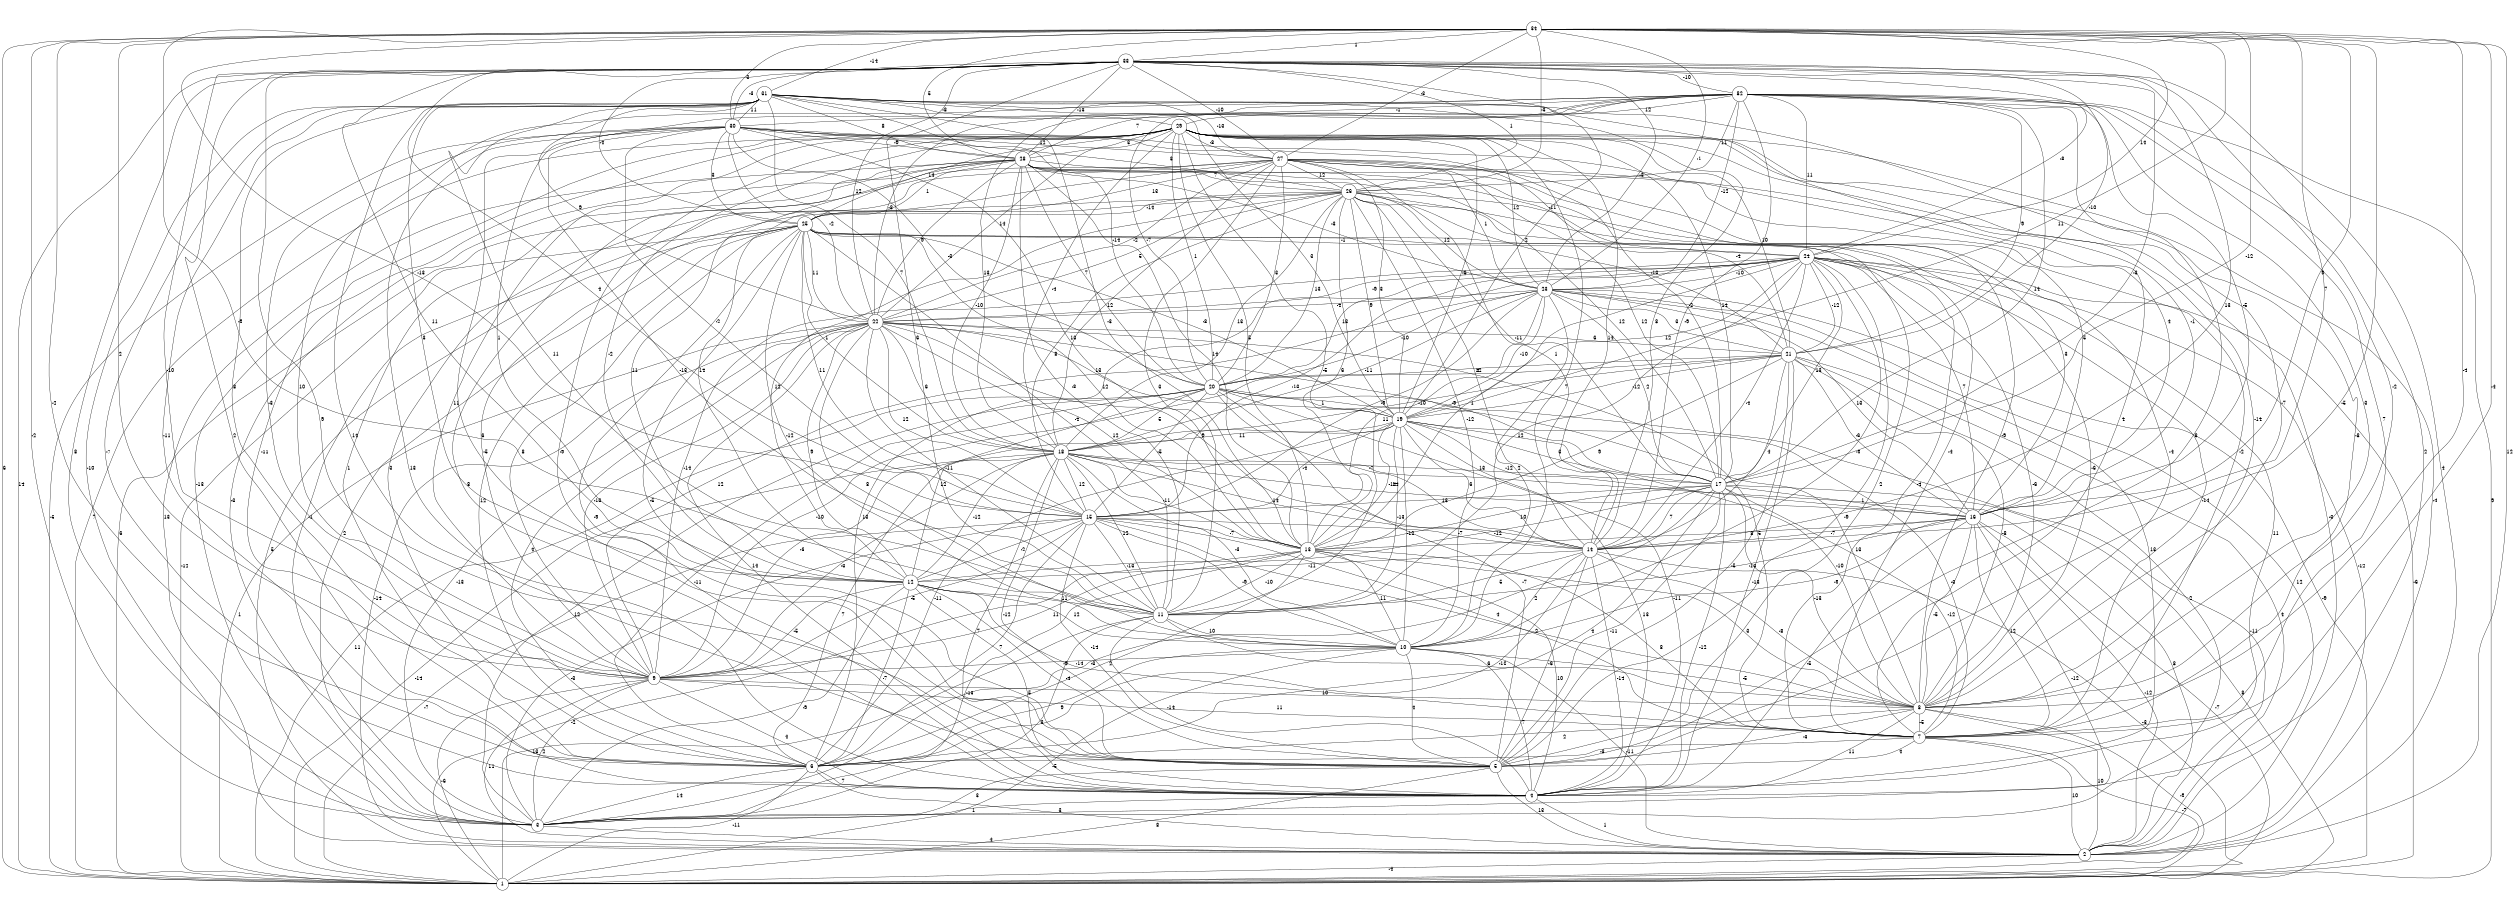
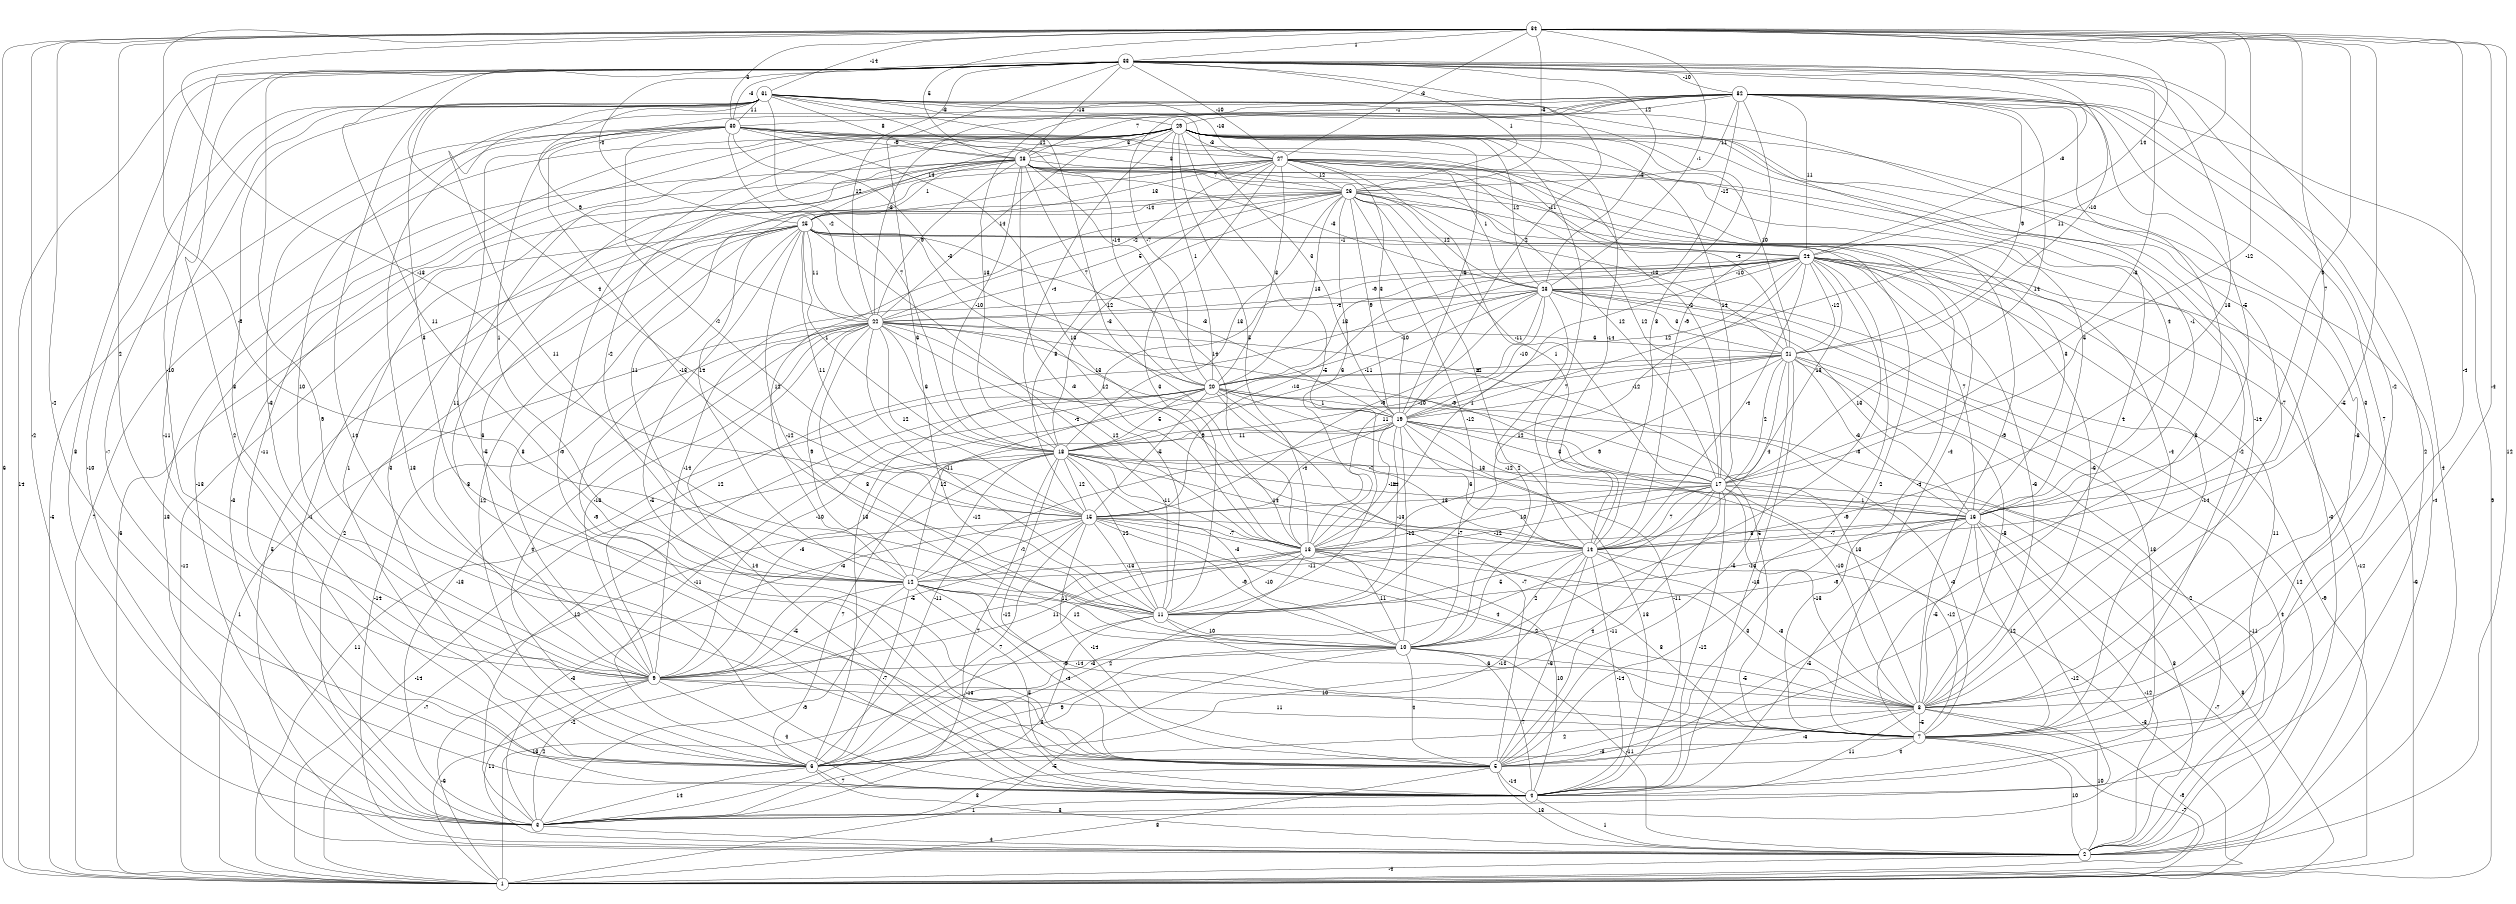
(721, 200) -> none
(1611, 338) -> (1611, 338)
(1643, 385) -> (1762, 426)
(1287, 730) -> (1510, 785)
(660, 827) -> none
